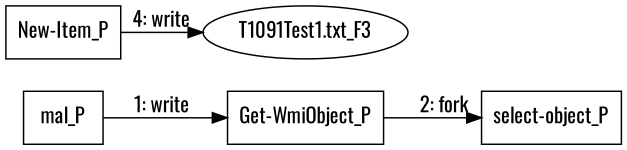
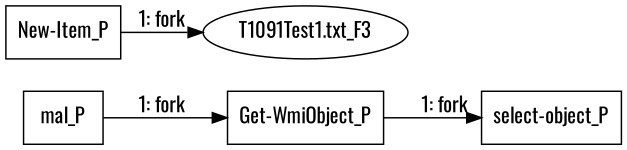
(162, 21) -> (162, 21)
(162, 107) -> (162, 107)
(445, 107) -> (445, 107)
